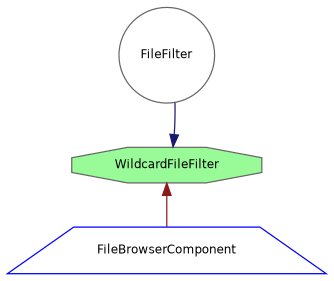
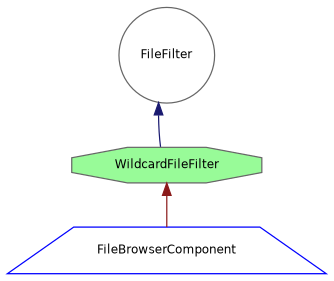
(175, 119) -> (159, 131)
